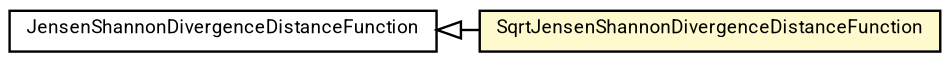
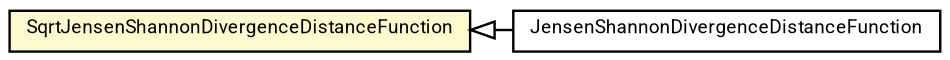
(470, 30) -> (504, 30)
